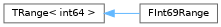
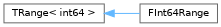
(179, 13) -> (179, 13)
